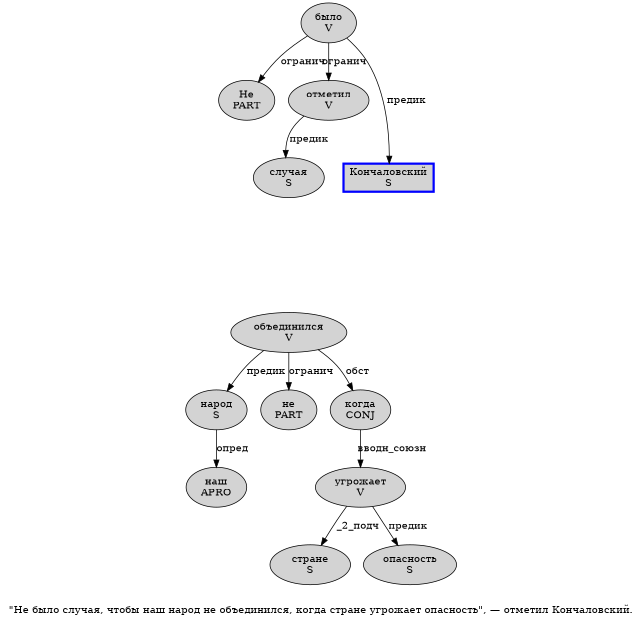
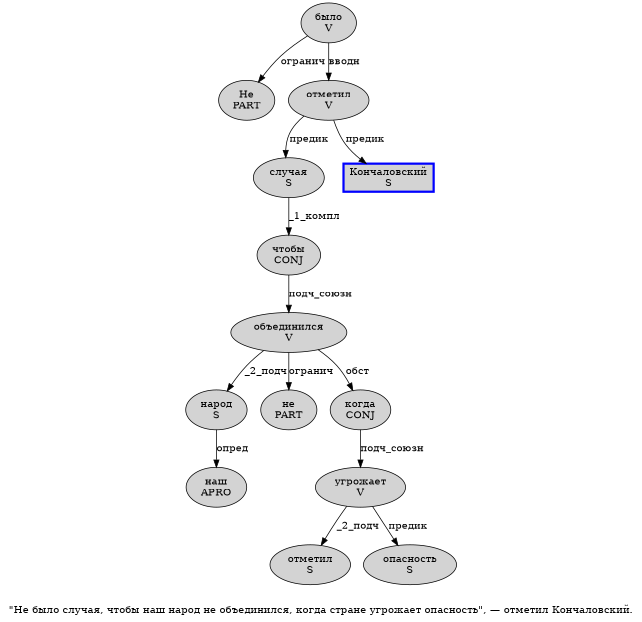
(345, 62) -> (345, 62)
(381, 92) -> (344, 142)
none -> (289, 255)
(266, 371) -> (266, 371)
(392, 449) -> (392, 449)
(310, 565) -> (310, 565)
